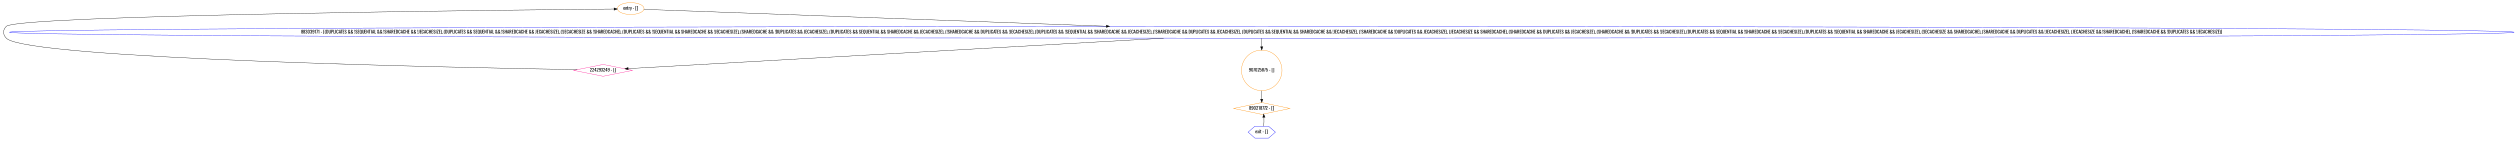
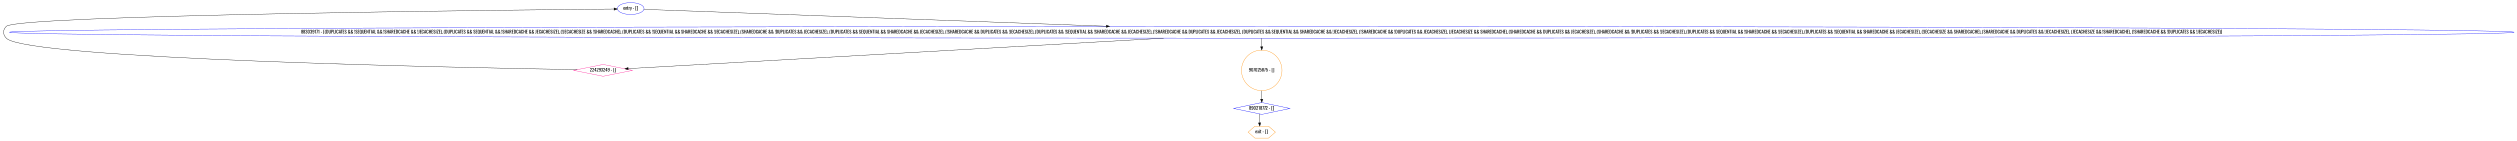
(631, 9) -> (631, 9)
(1262, 108) -> (1262, 108)
(1264, 122) -> (1260, 118)
(1262, 132) -> (1262, 132)
